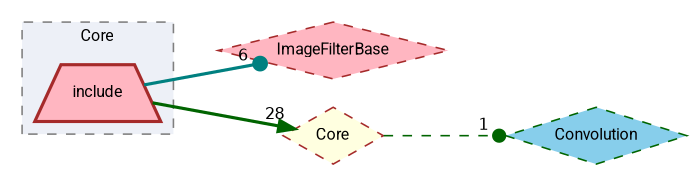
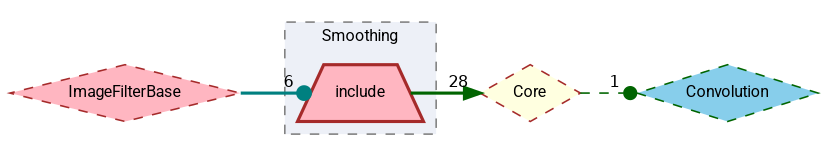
(98, 37) -> (360, 37)
(199, 75) -> (269, 93)
